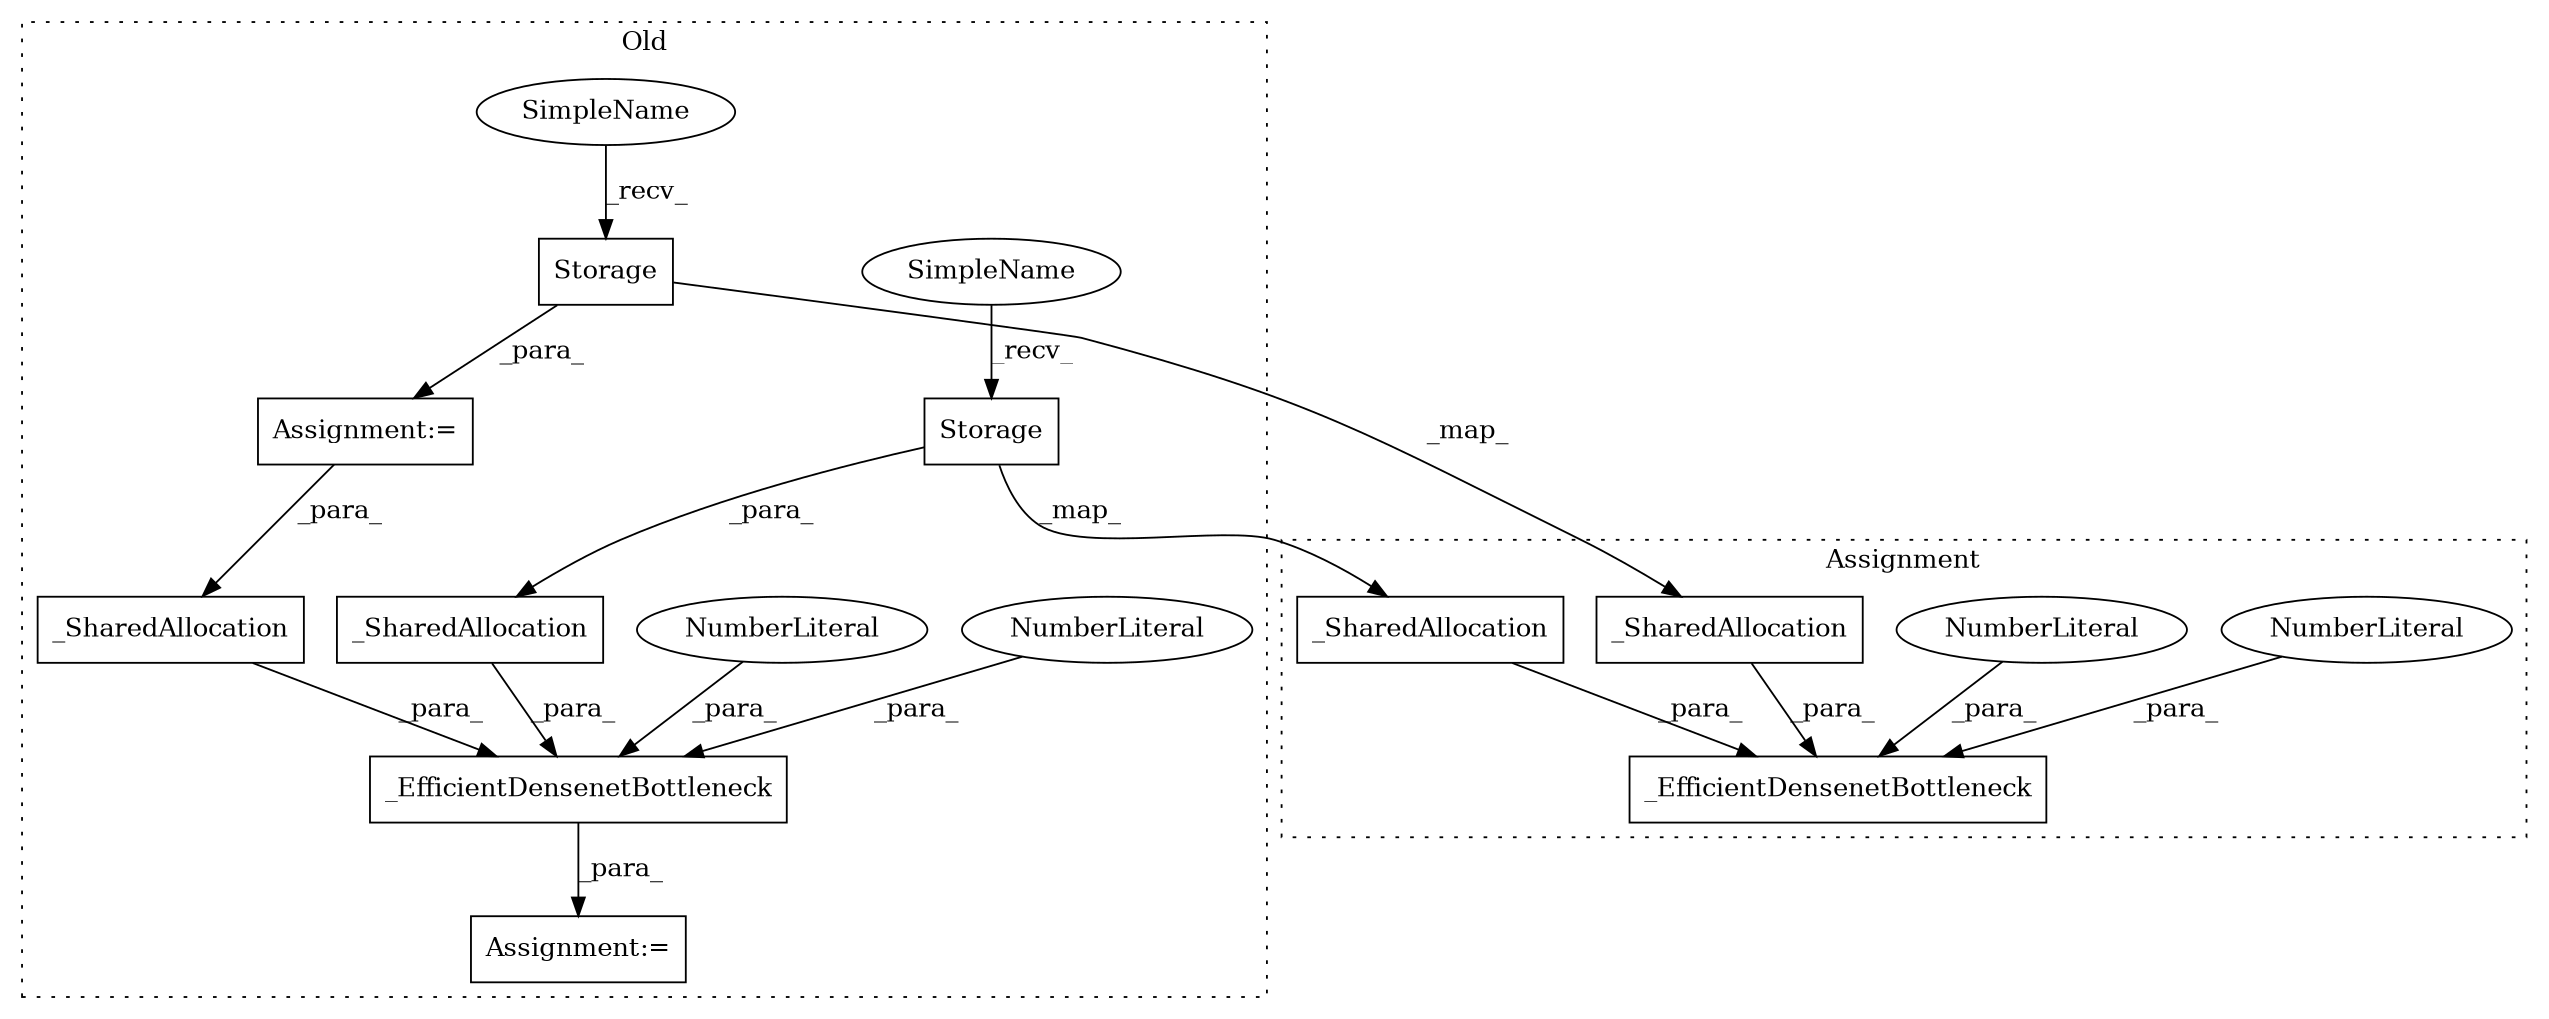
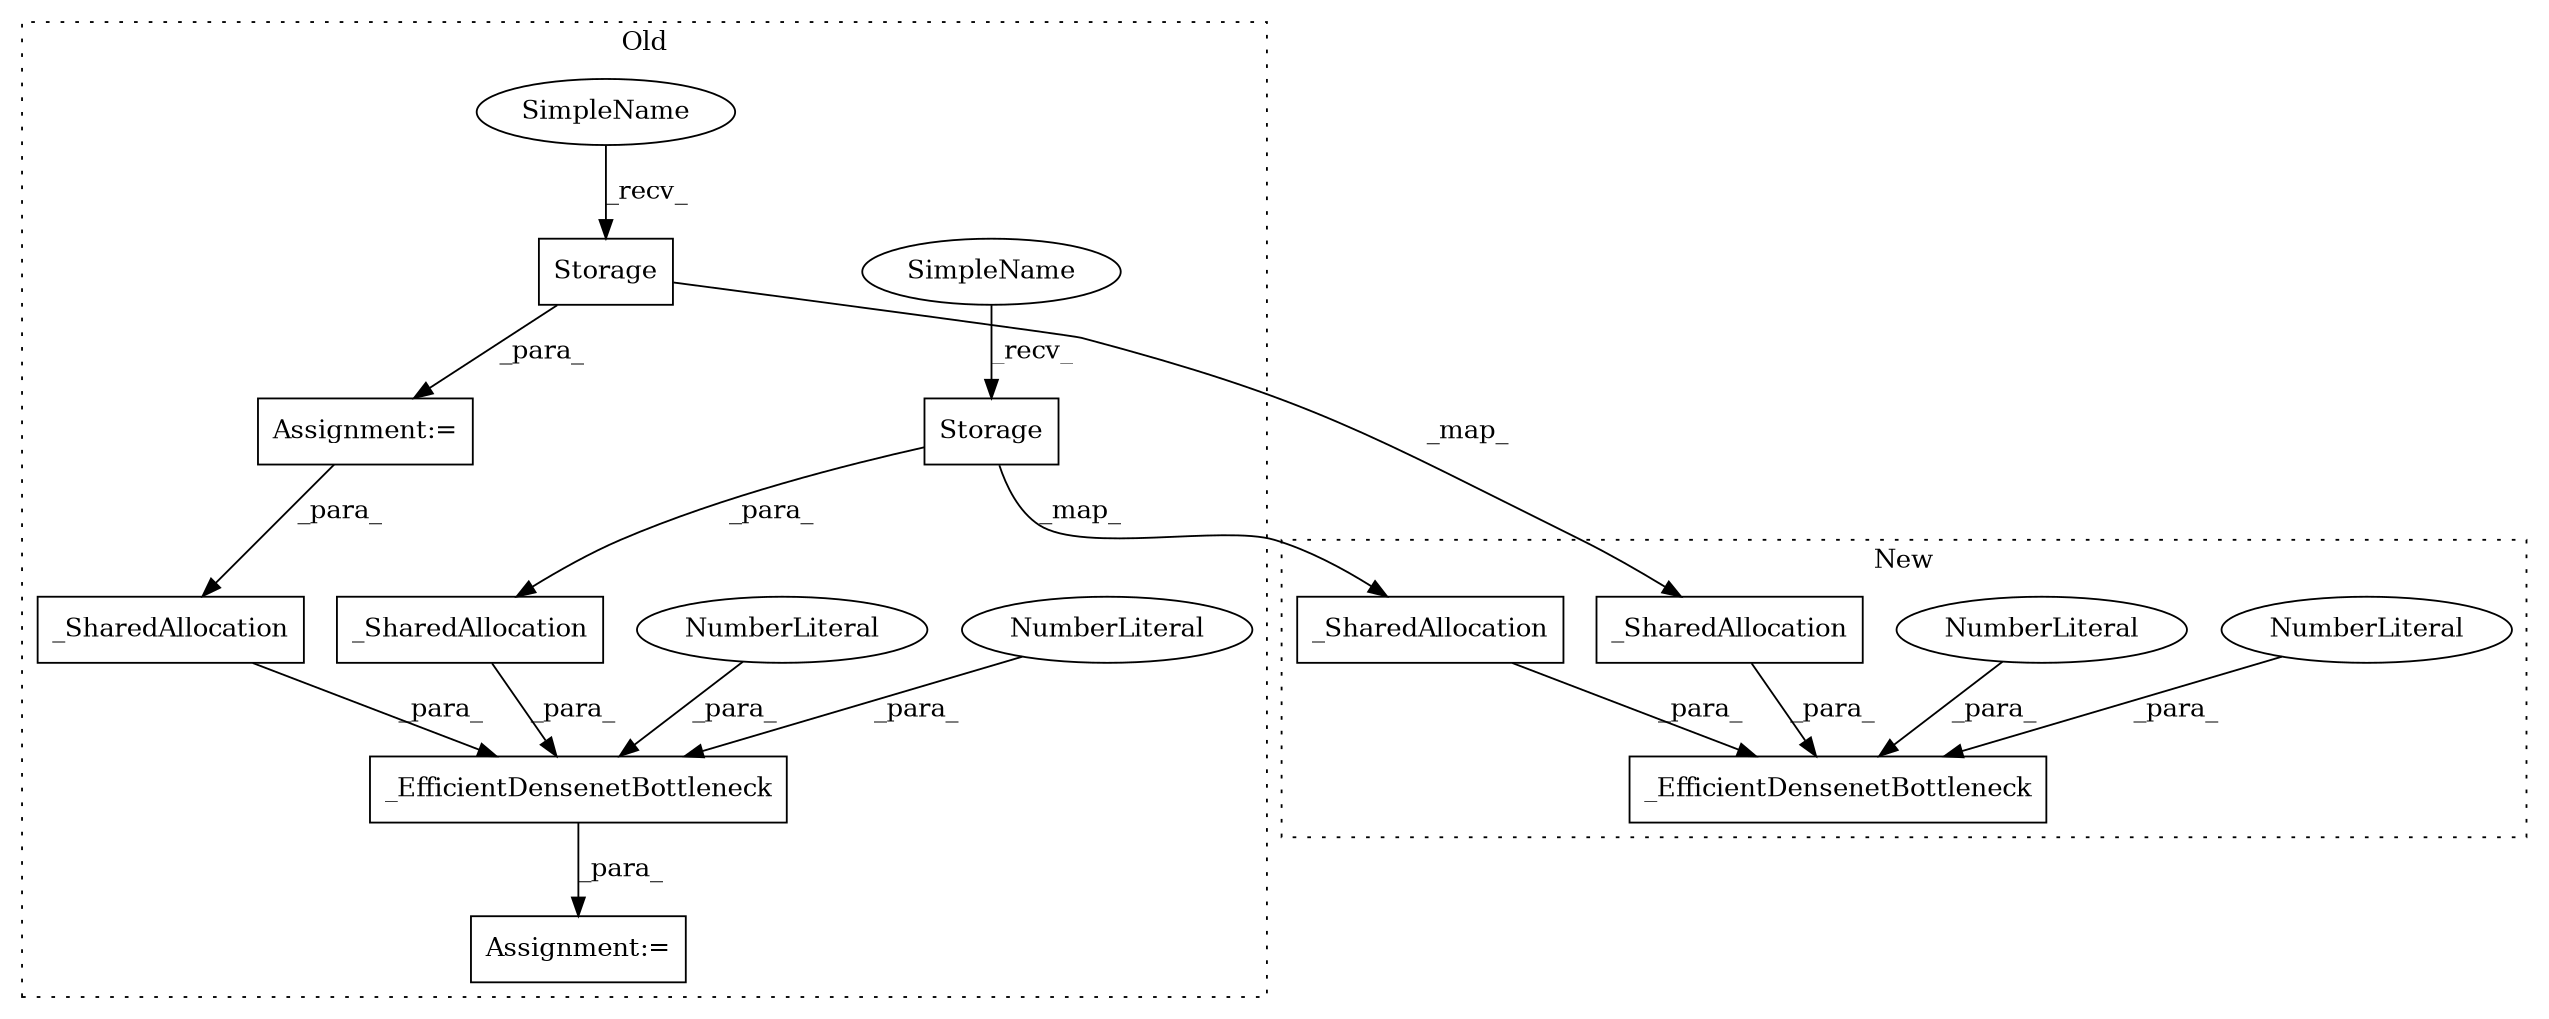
(1904, 561) -> (1904, 561)
